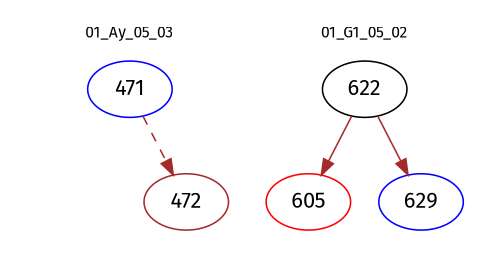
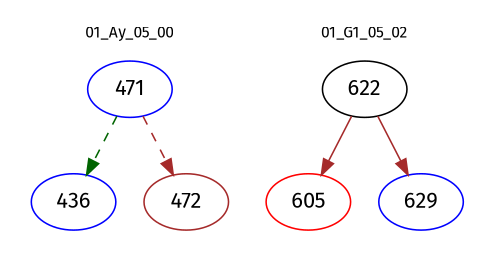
(130, 34) -> (130, 34)
none -> (74, 202)
